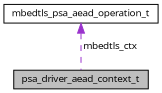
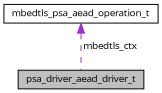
(81, 80) -> (81, 80)
